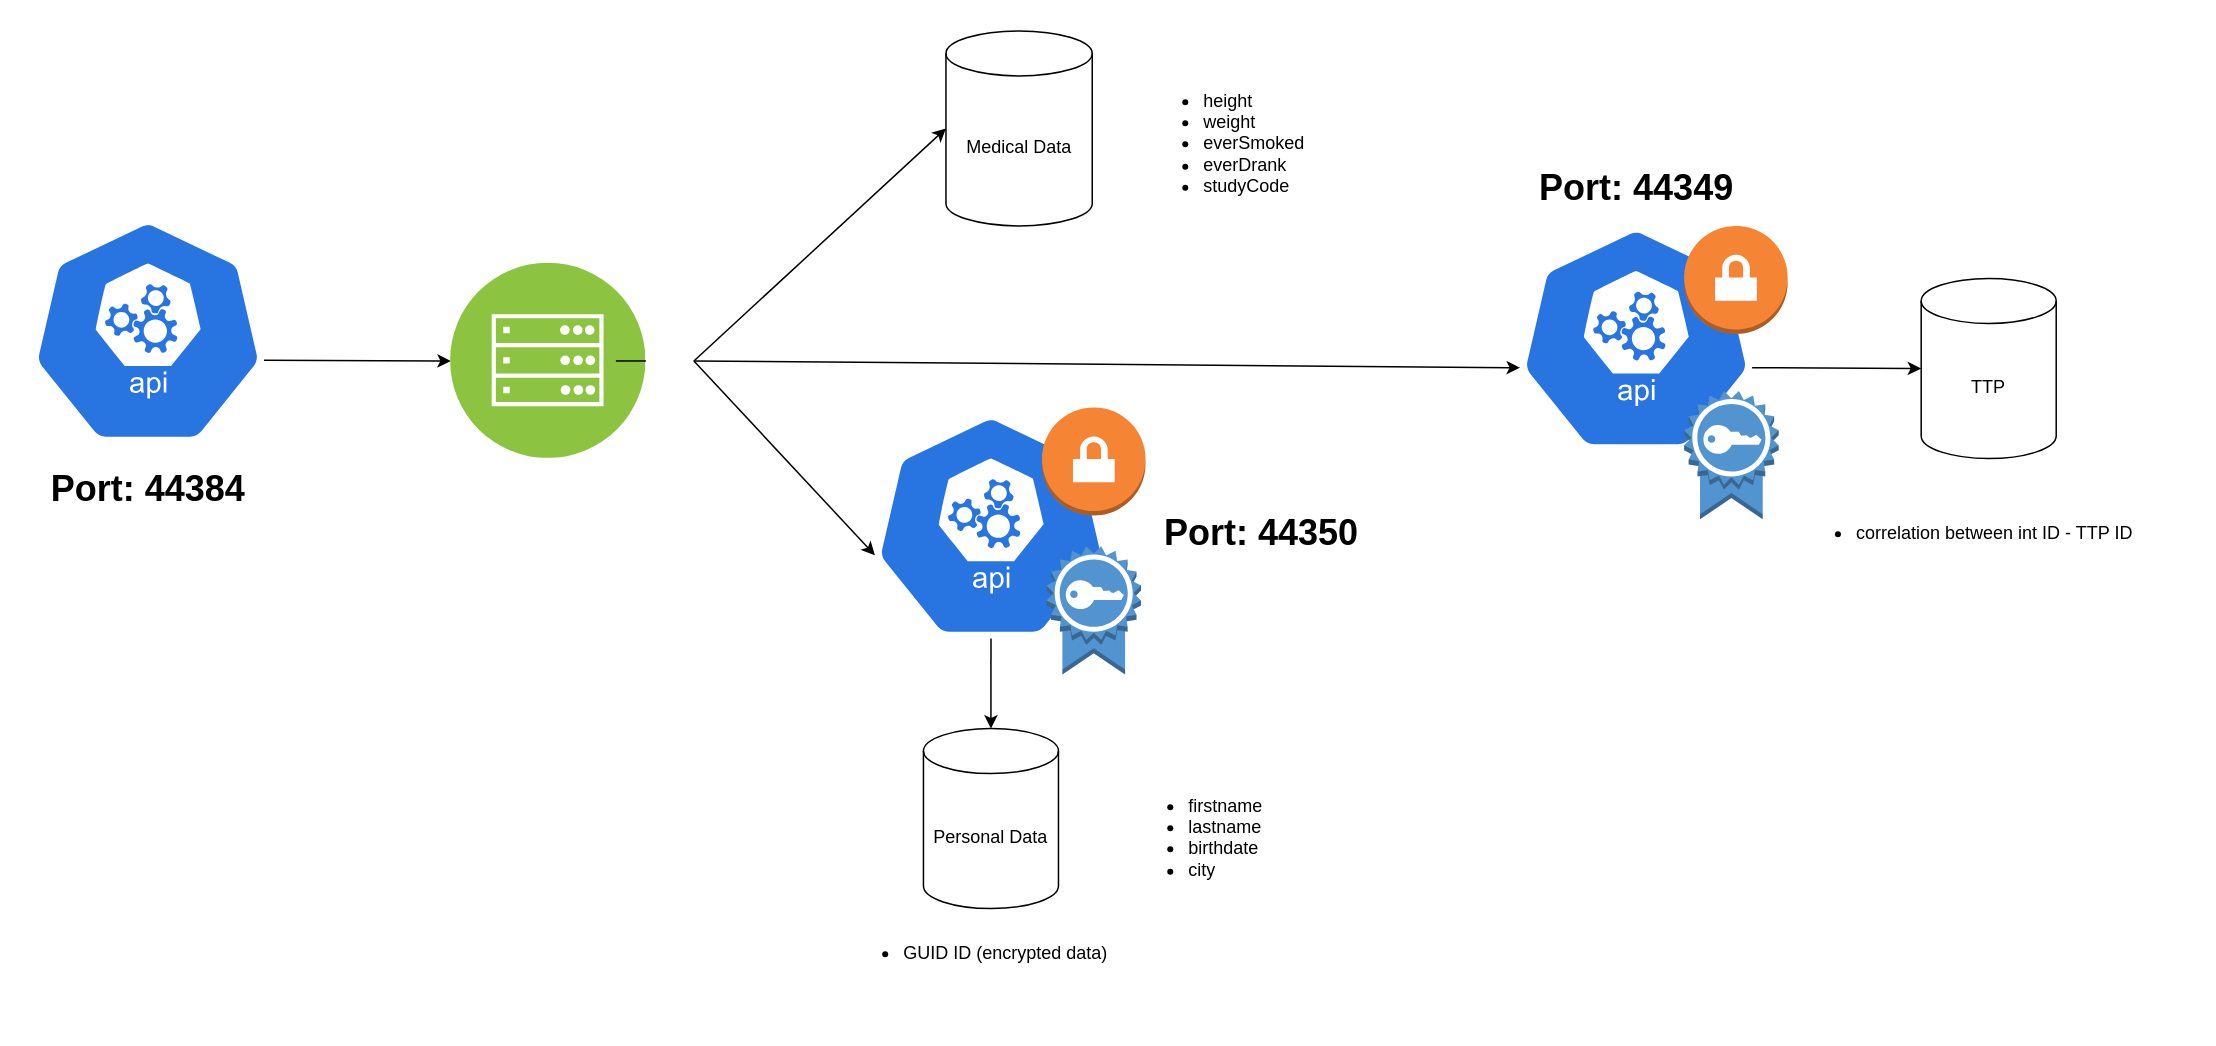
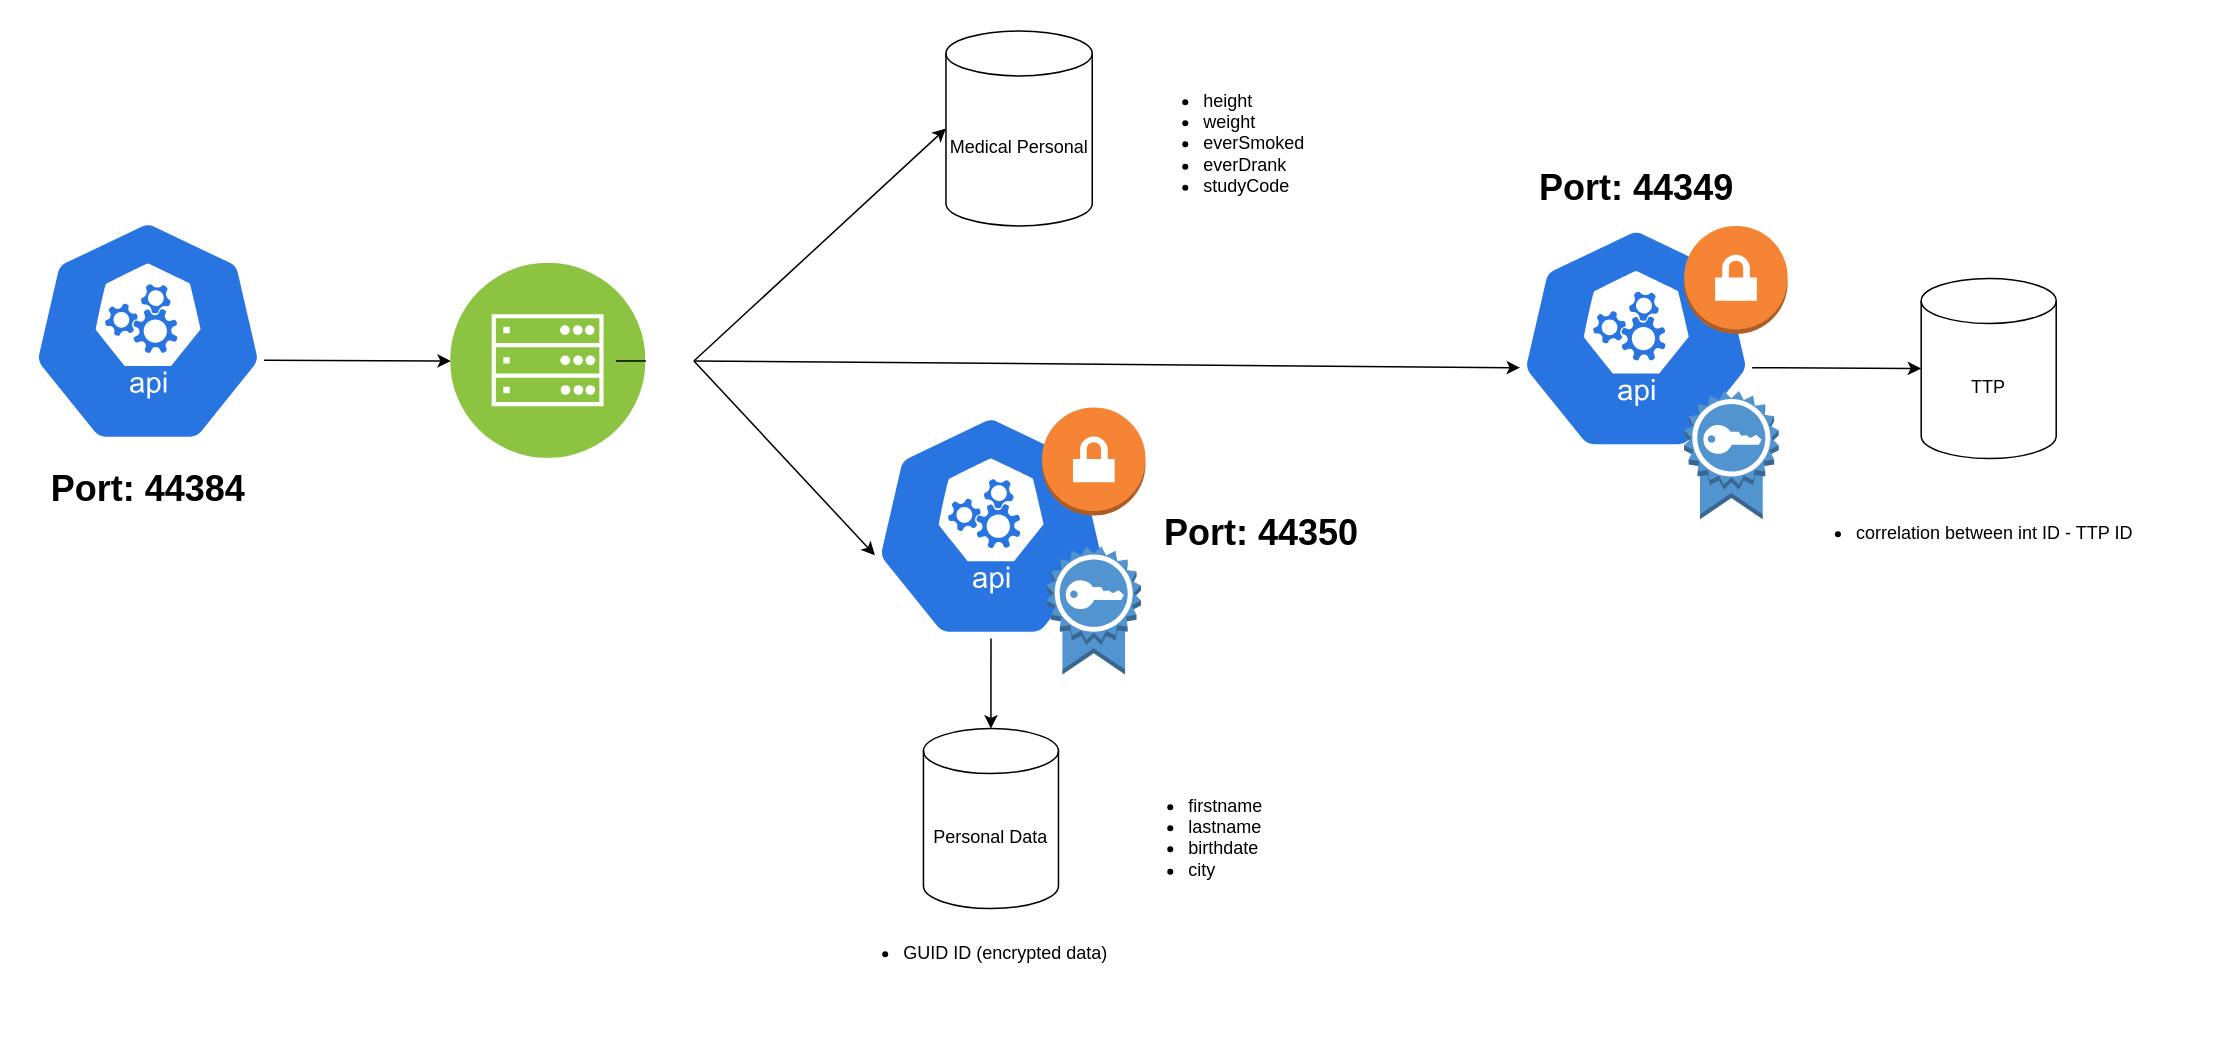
(1019, 148) -> (1019, 148)
